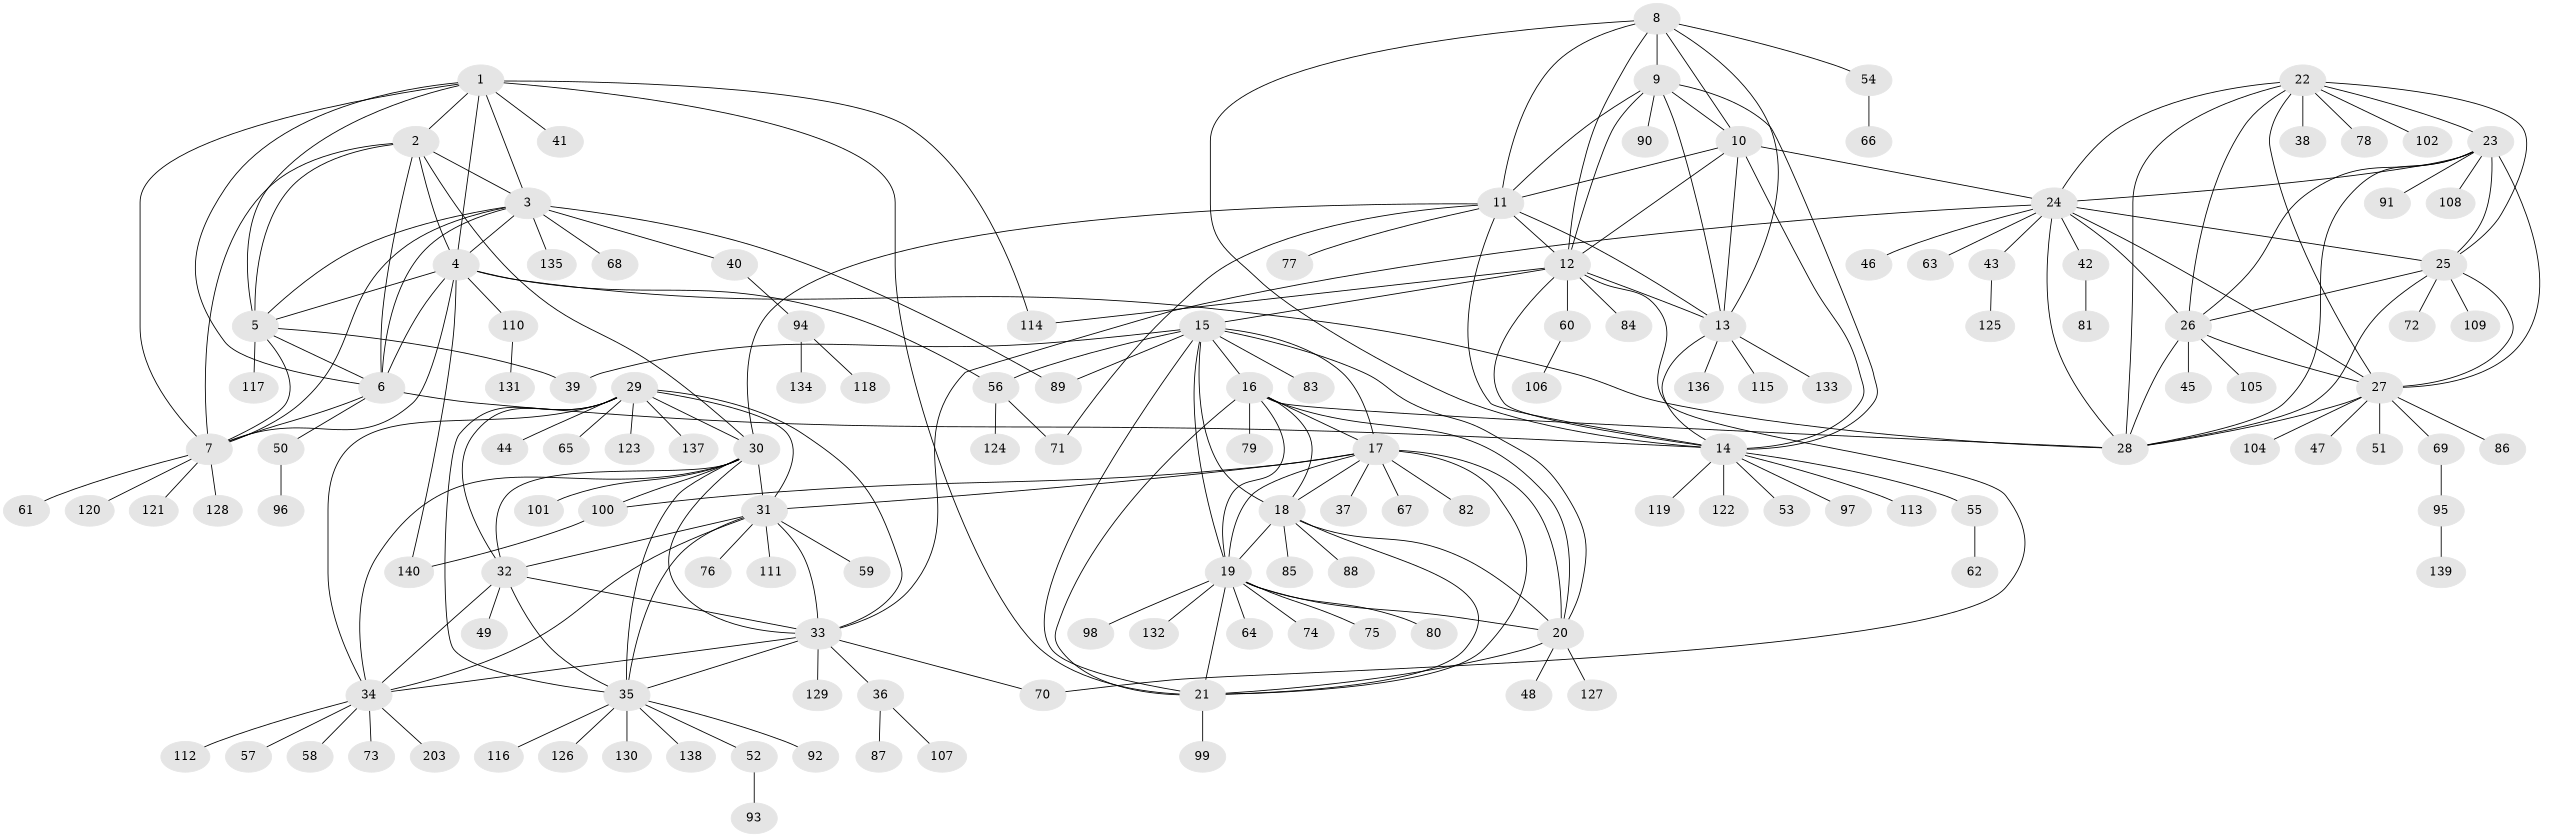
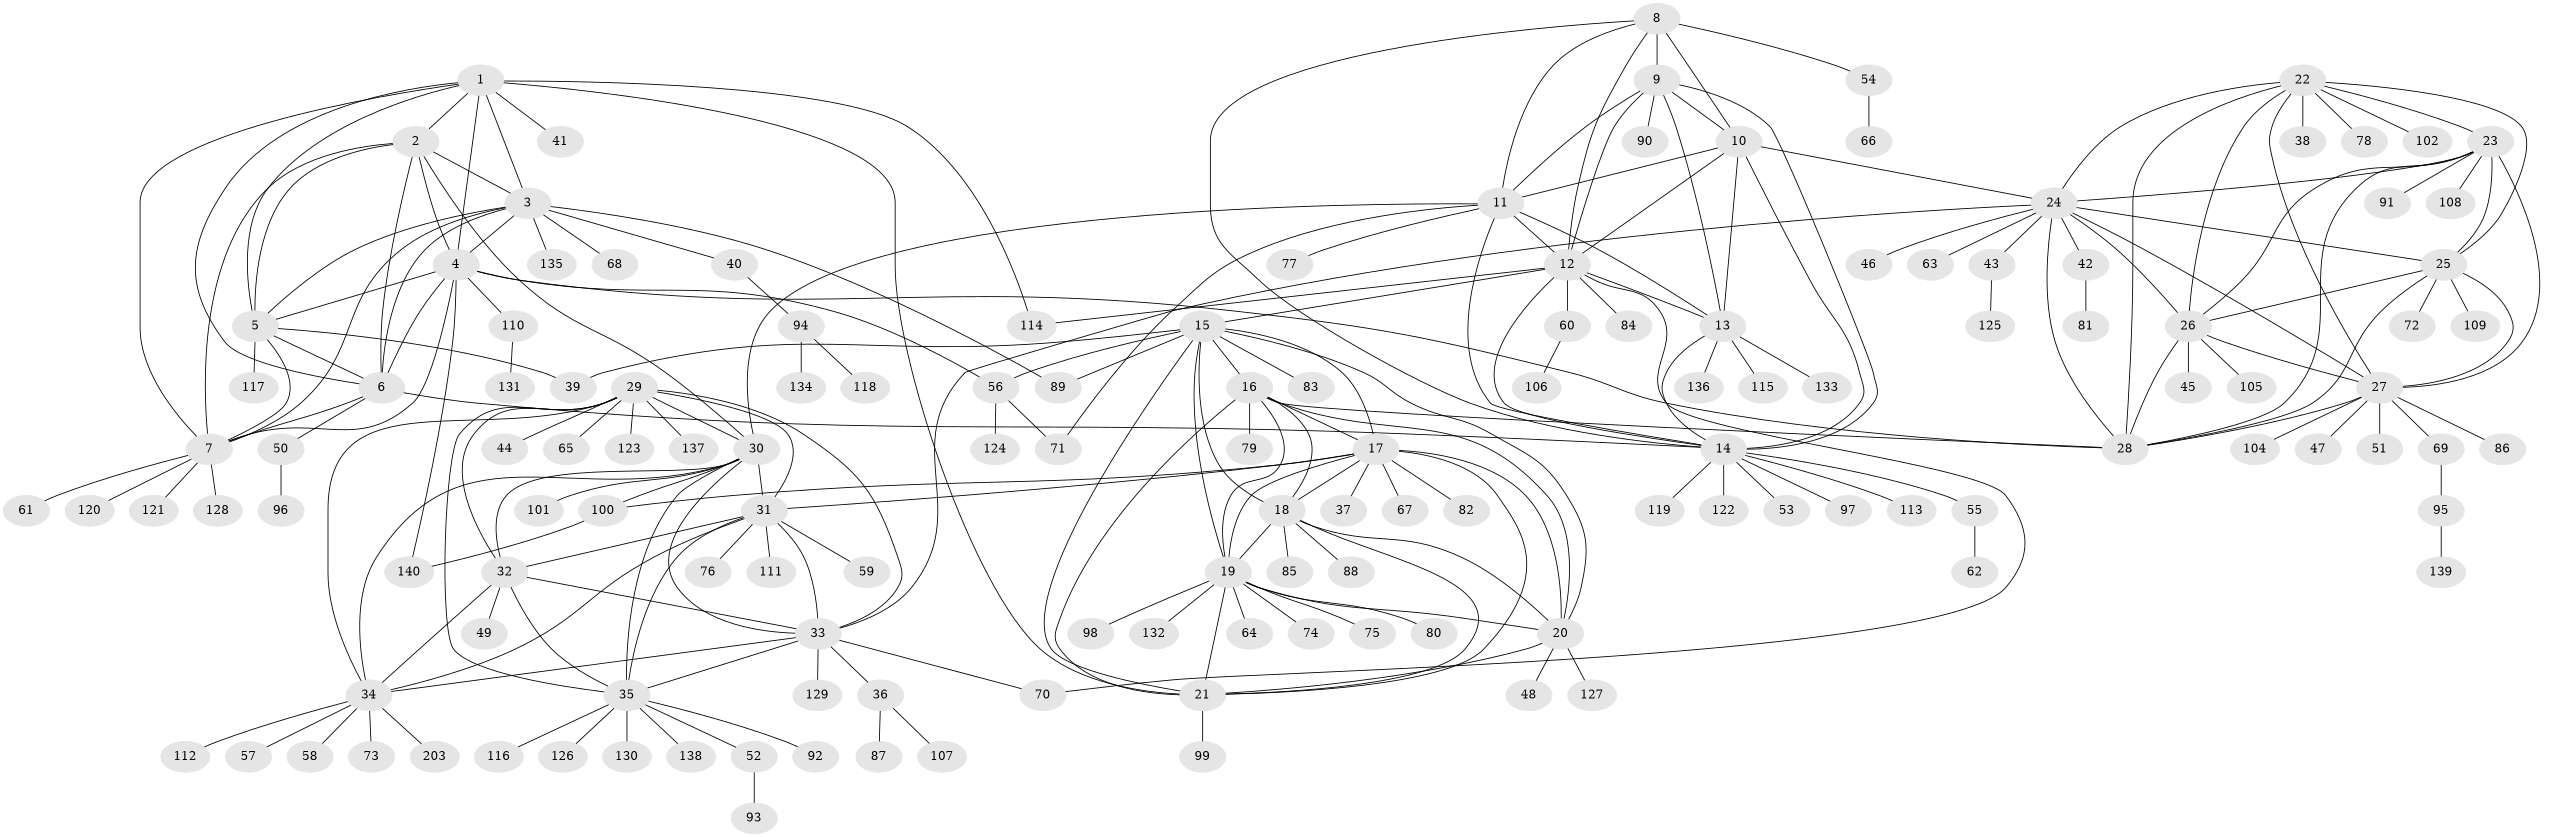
(1777, 162) -> none
